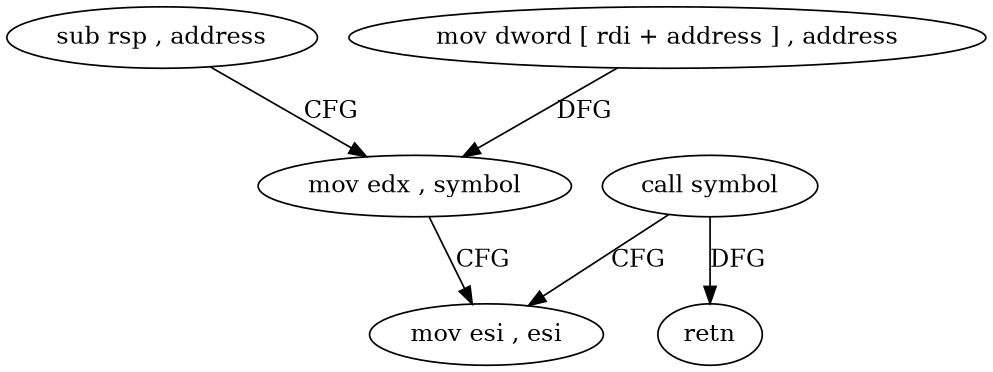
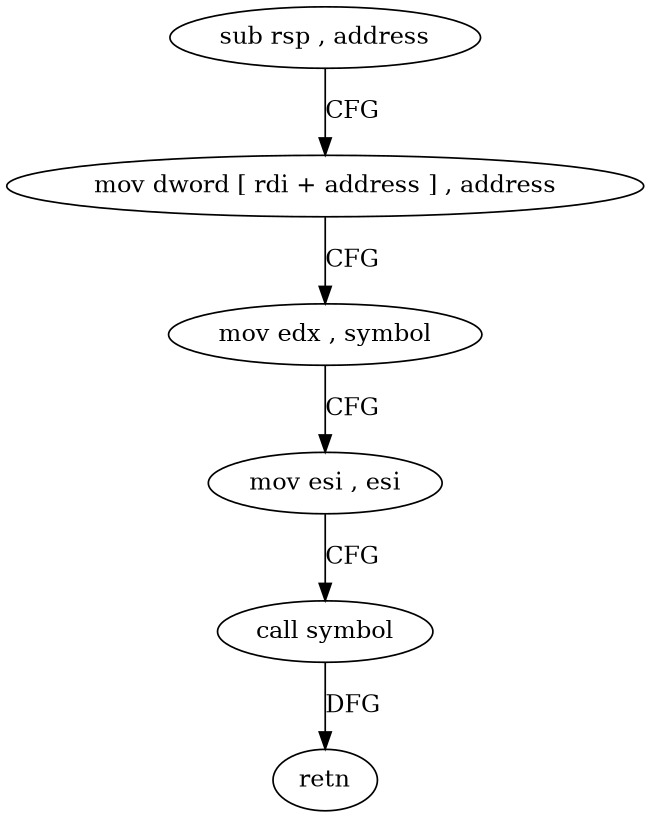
(281, 107) -> (325, 103)
(585, 112) -> (353, 260)
(606, 255) -> (325, 549)
